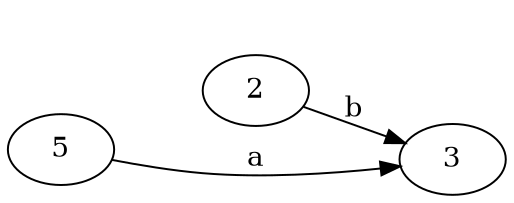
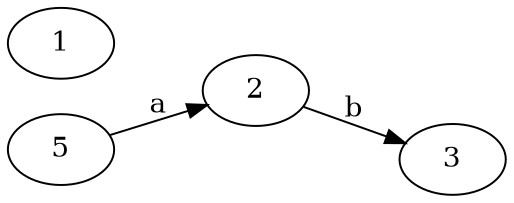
none -> (61, 43)
(246, 175) -> (149, 123)
